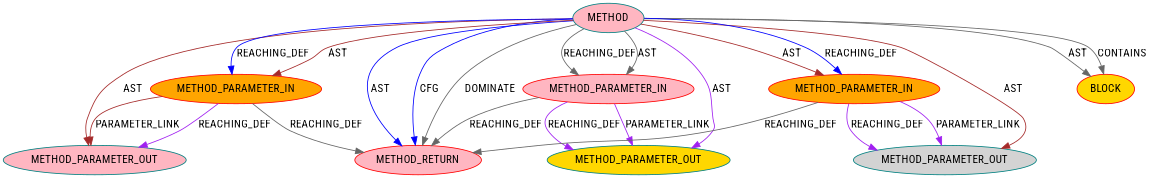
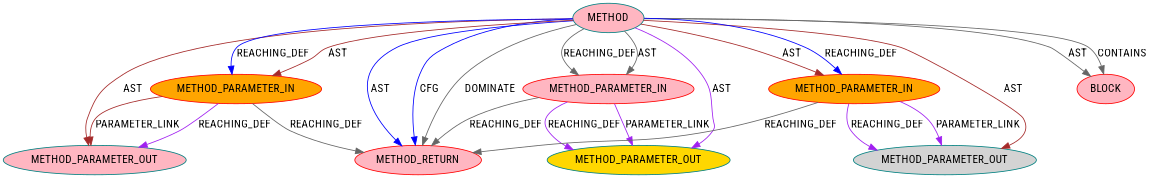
(1106, 89) -> (1106, 89)
